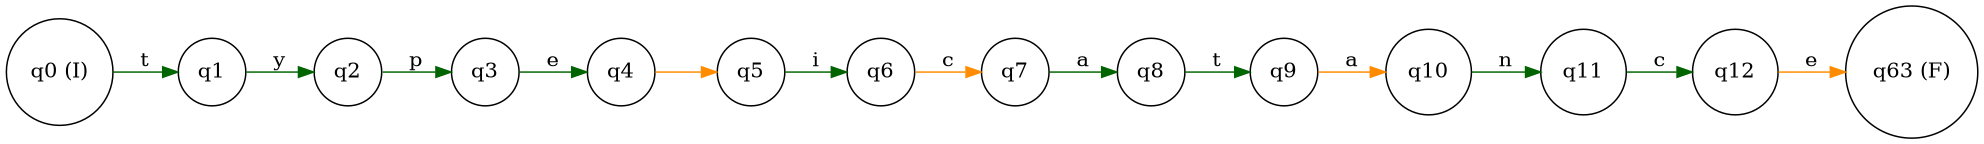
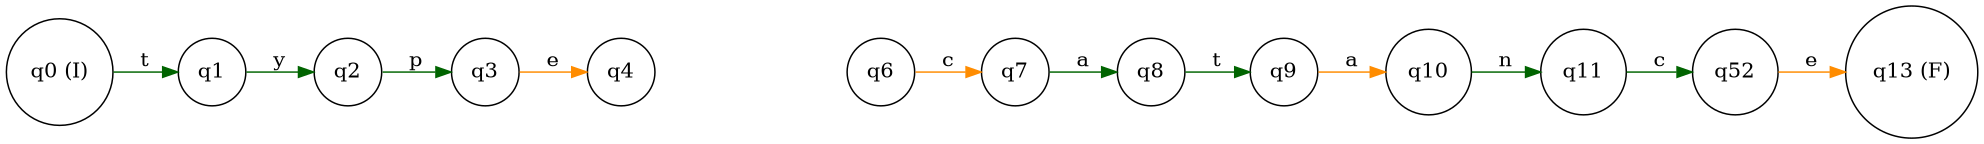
(546, 72) -> (546, 72)
(751, 72) -> none
(1735, 72) -> (1735, 72)
(1912, 72) -> (1912, 72)
